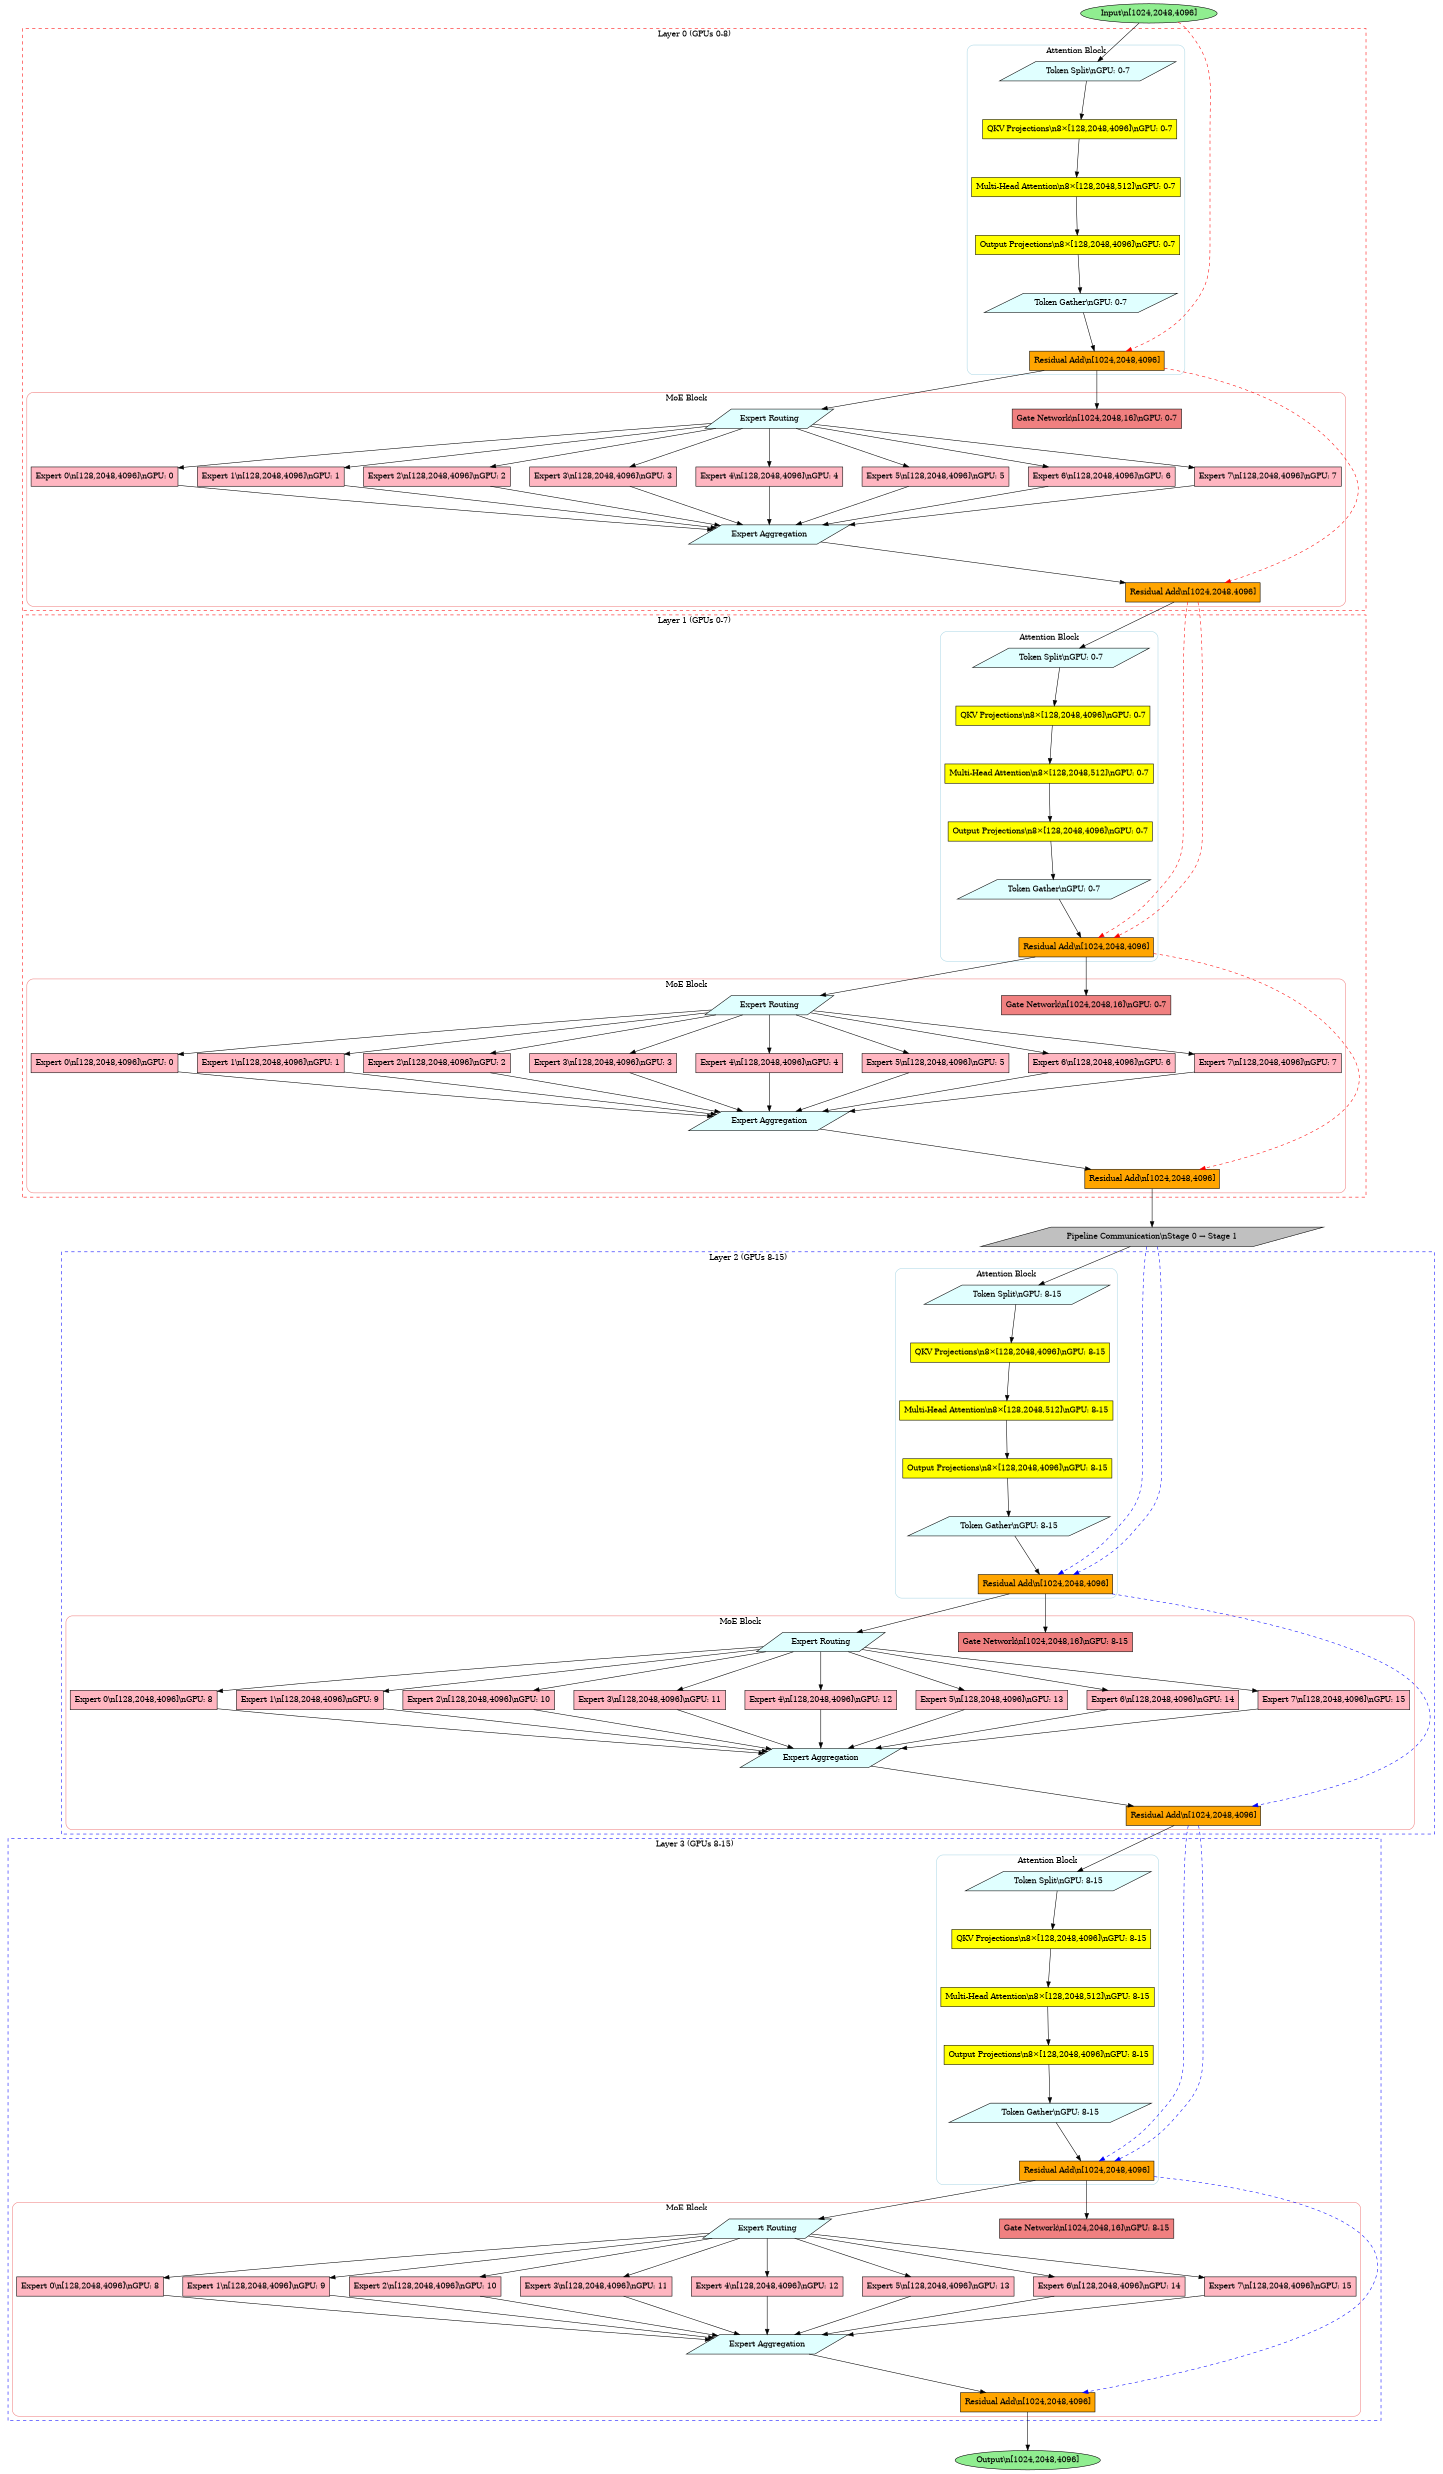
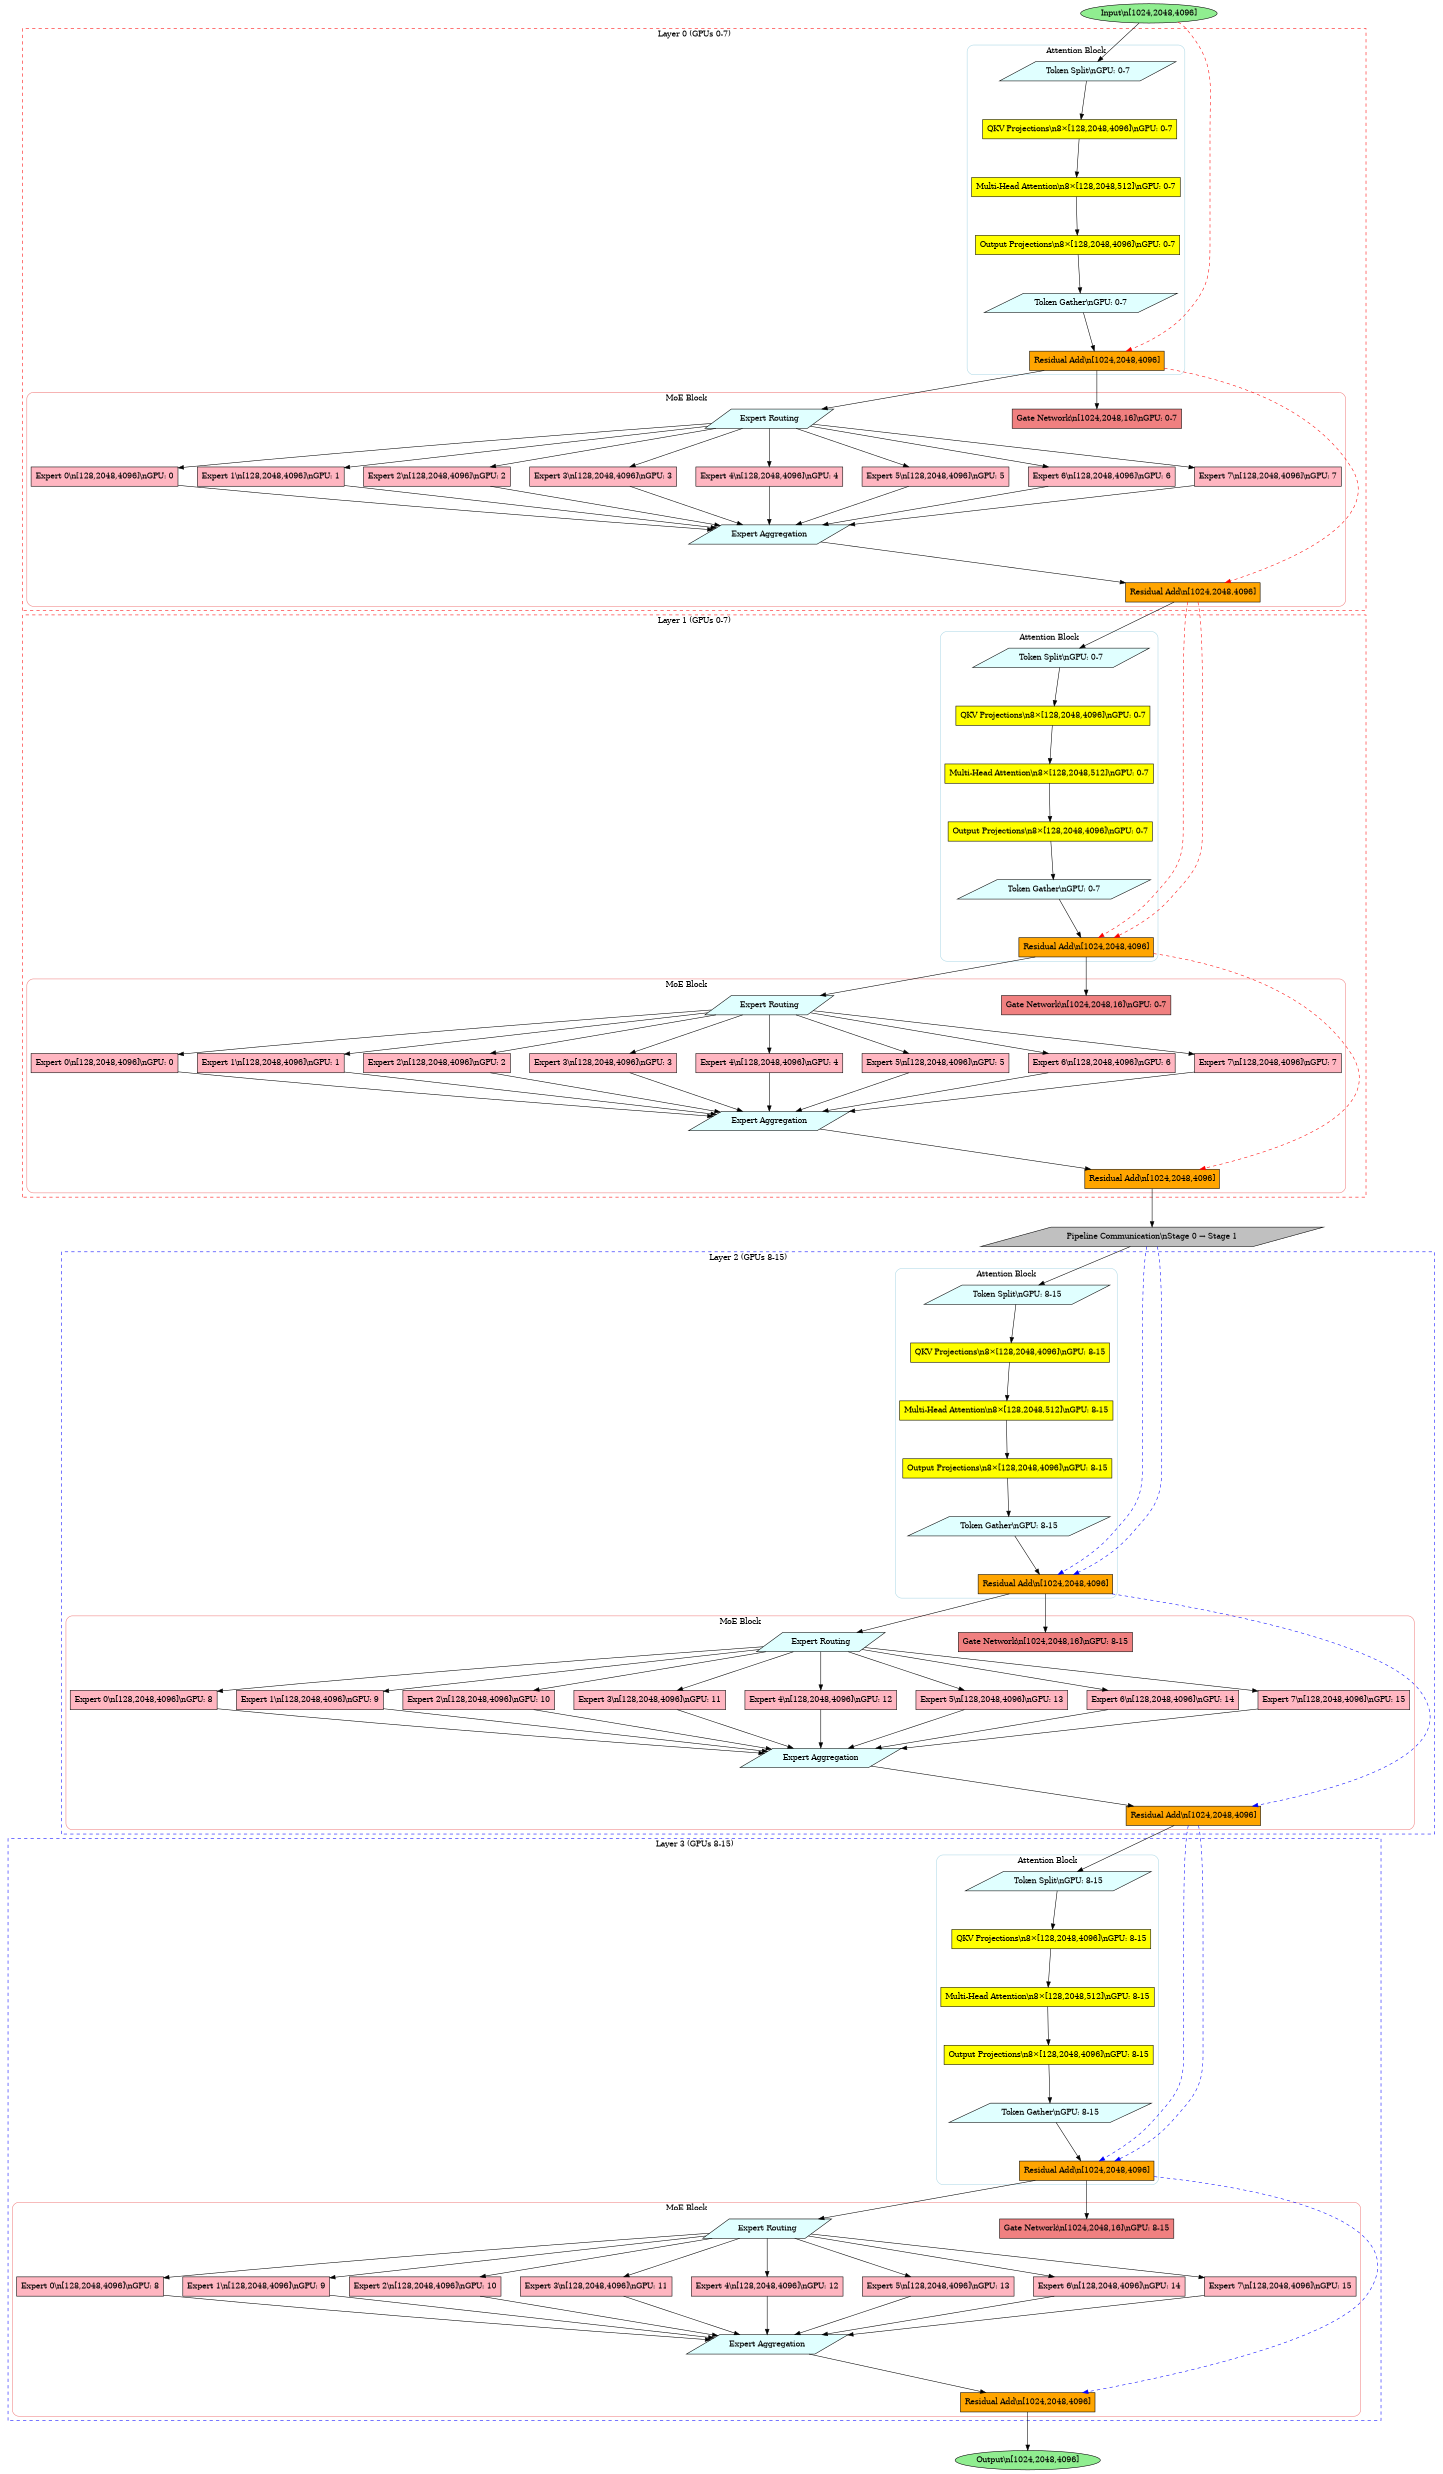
(694, 35) -> (694, 35)
